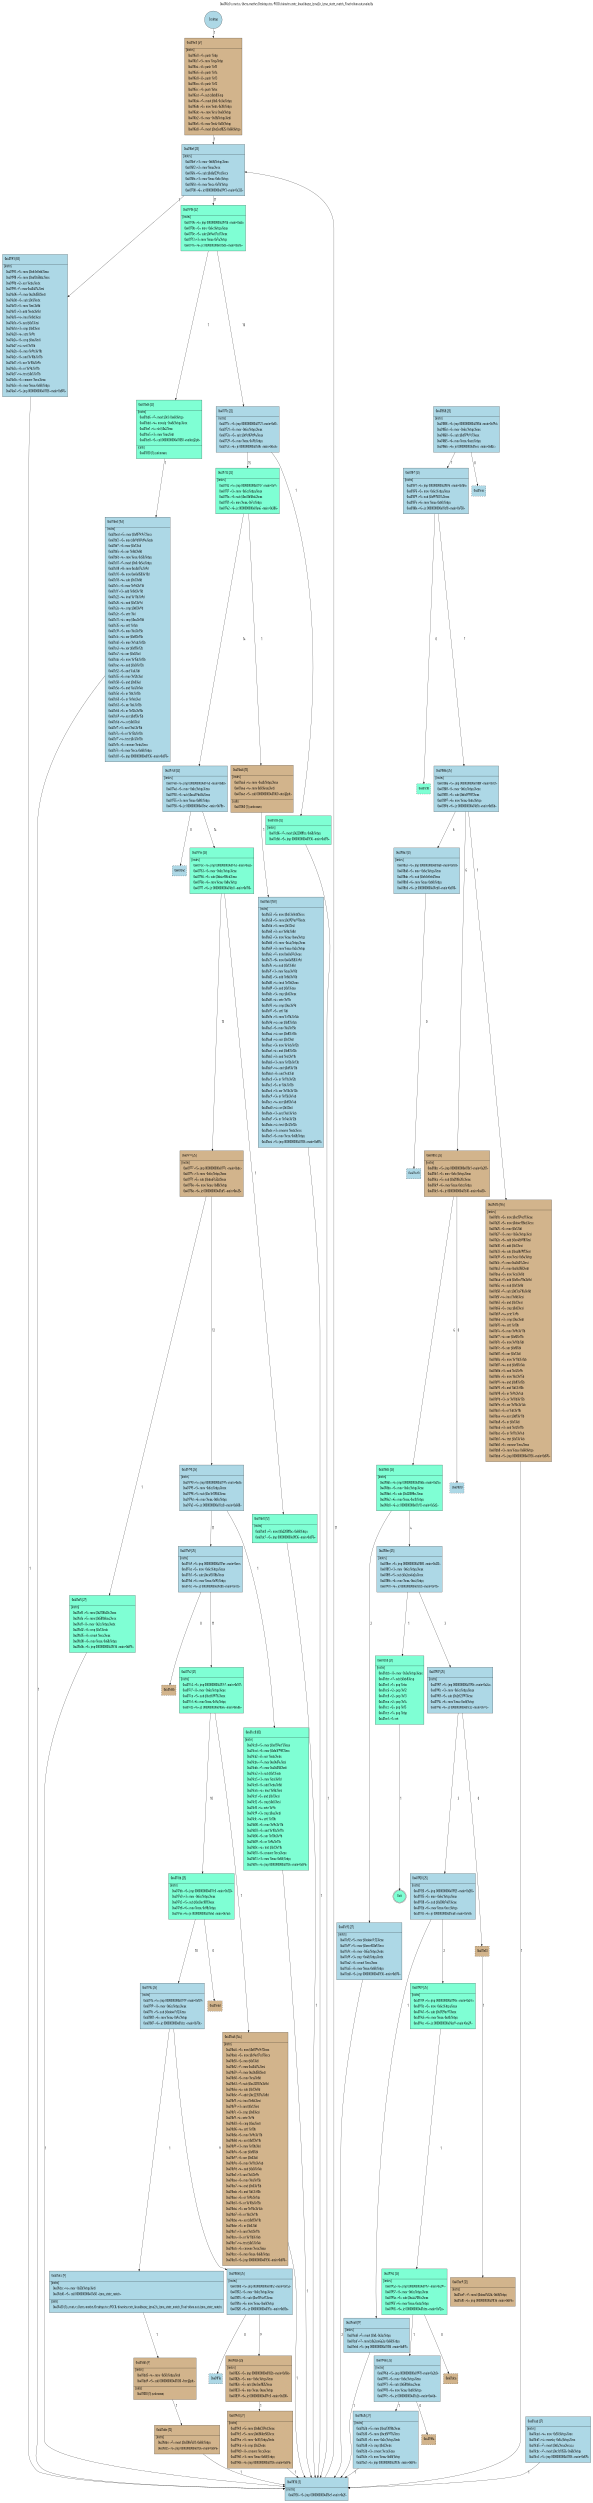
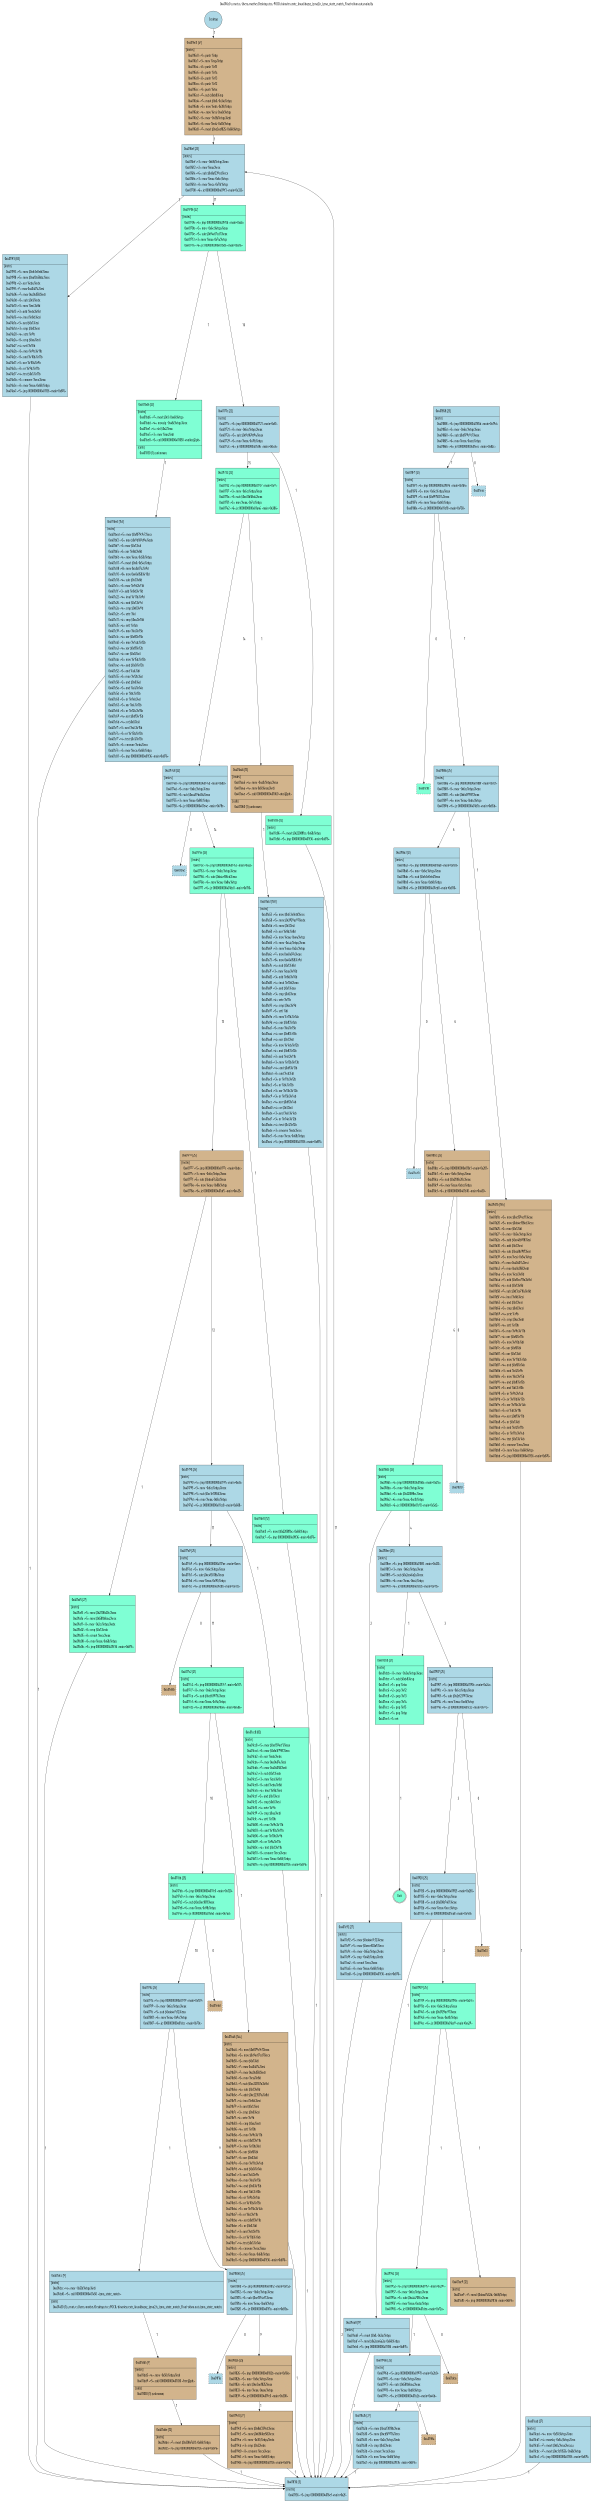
(462, 980) -> (442, 1021)
(482, 2116) -> (462, 2152)
